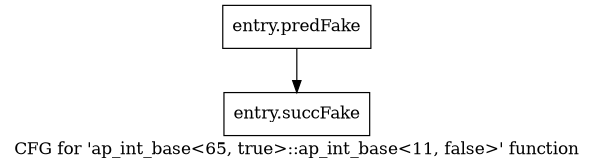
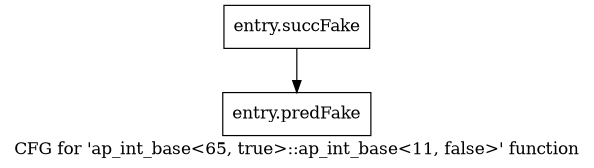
(297, 65) -> (297, 65)
